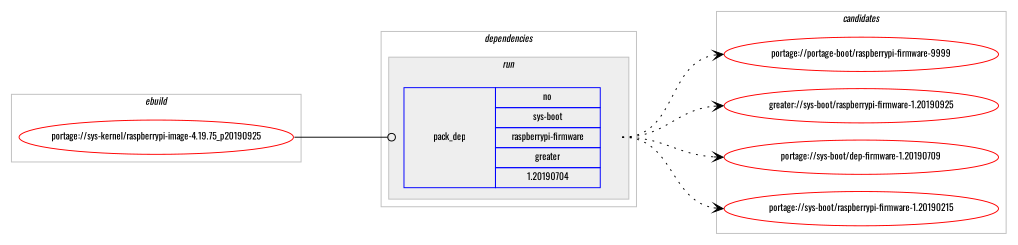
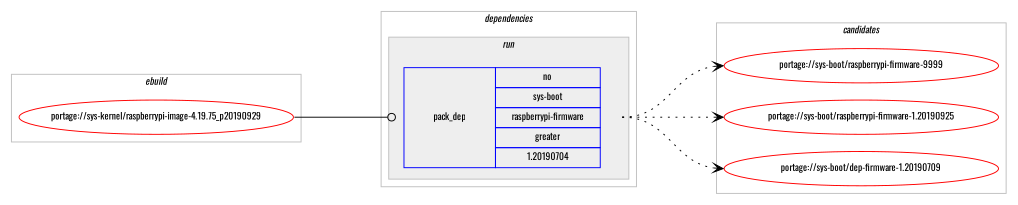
(861, 54) -> (861, 66)
(861, 106) -> (861, 117)
(156, 137) -> (156, 117)
(861, 209) -> none
